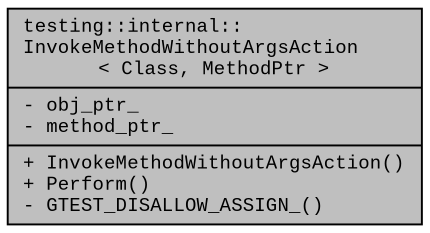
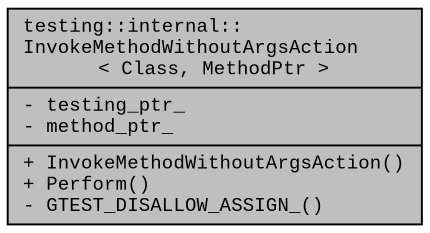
(82, 105) -> (105, 105)
